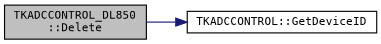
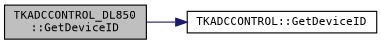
(75, 22) -> (75, 22)
